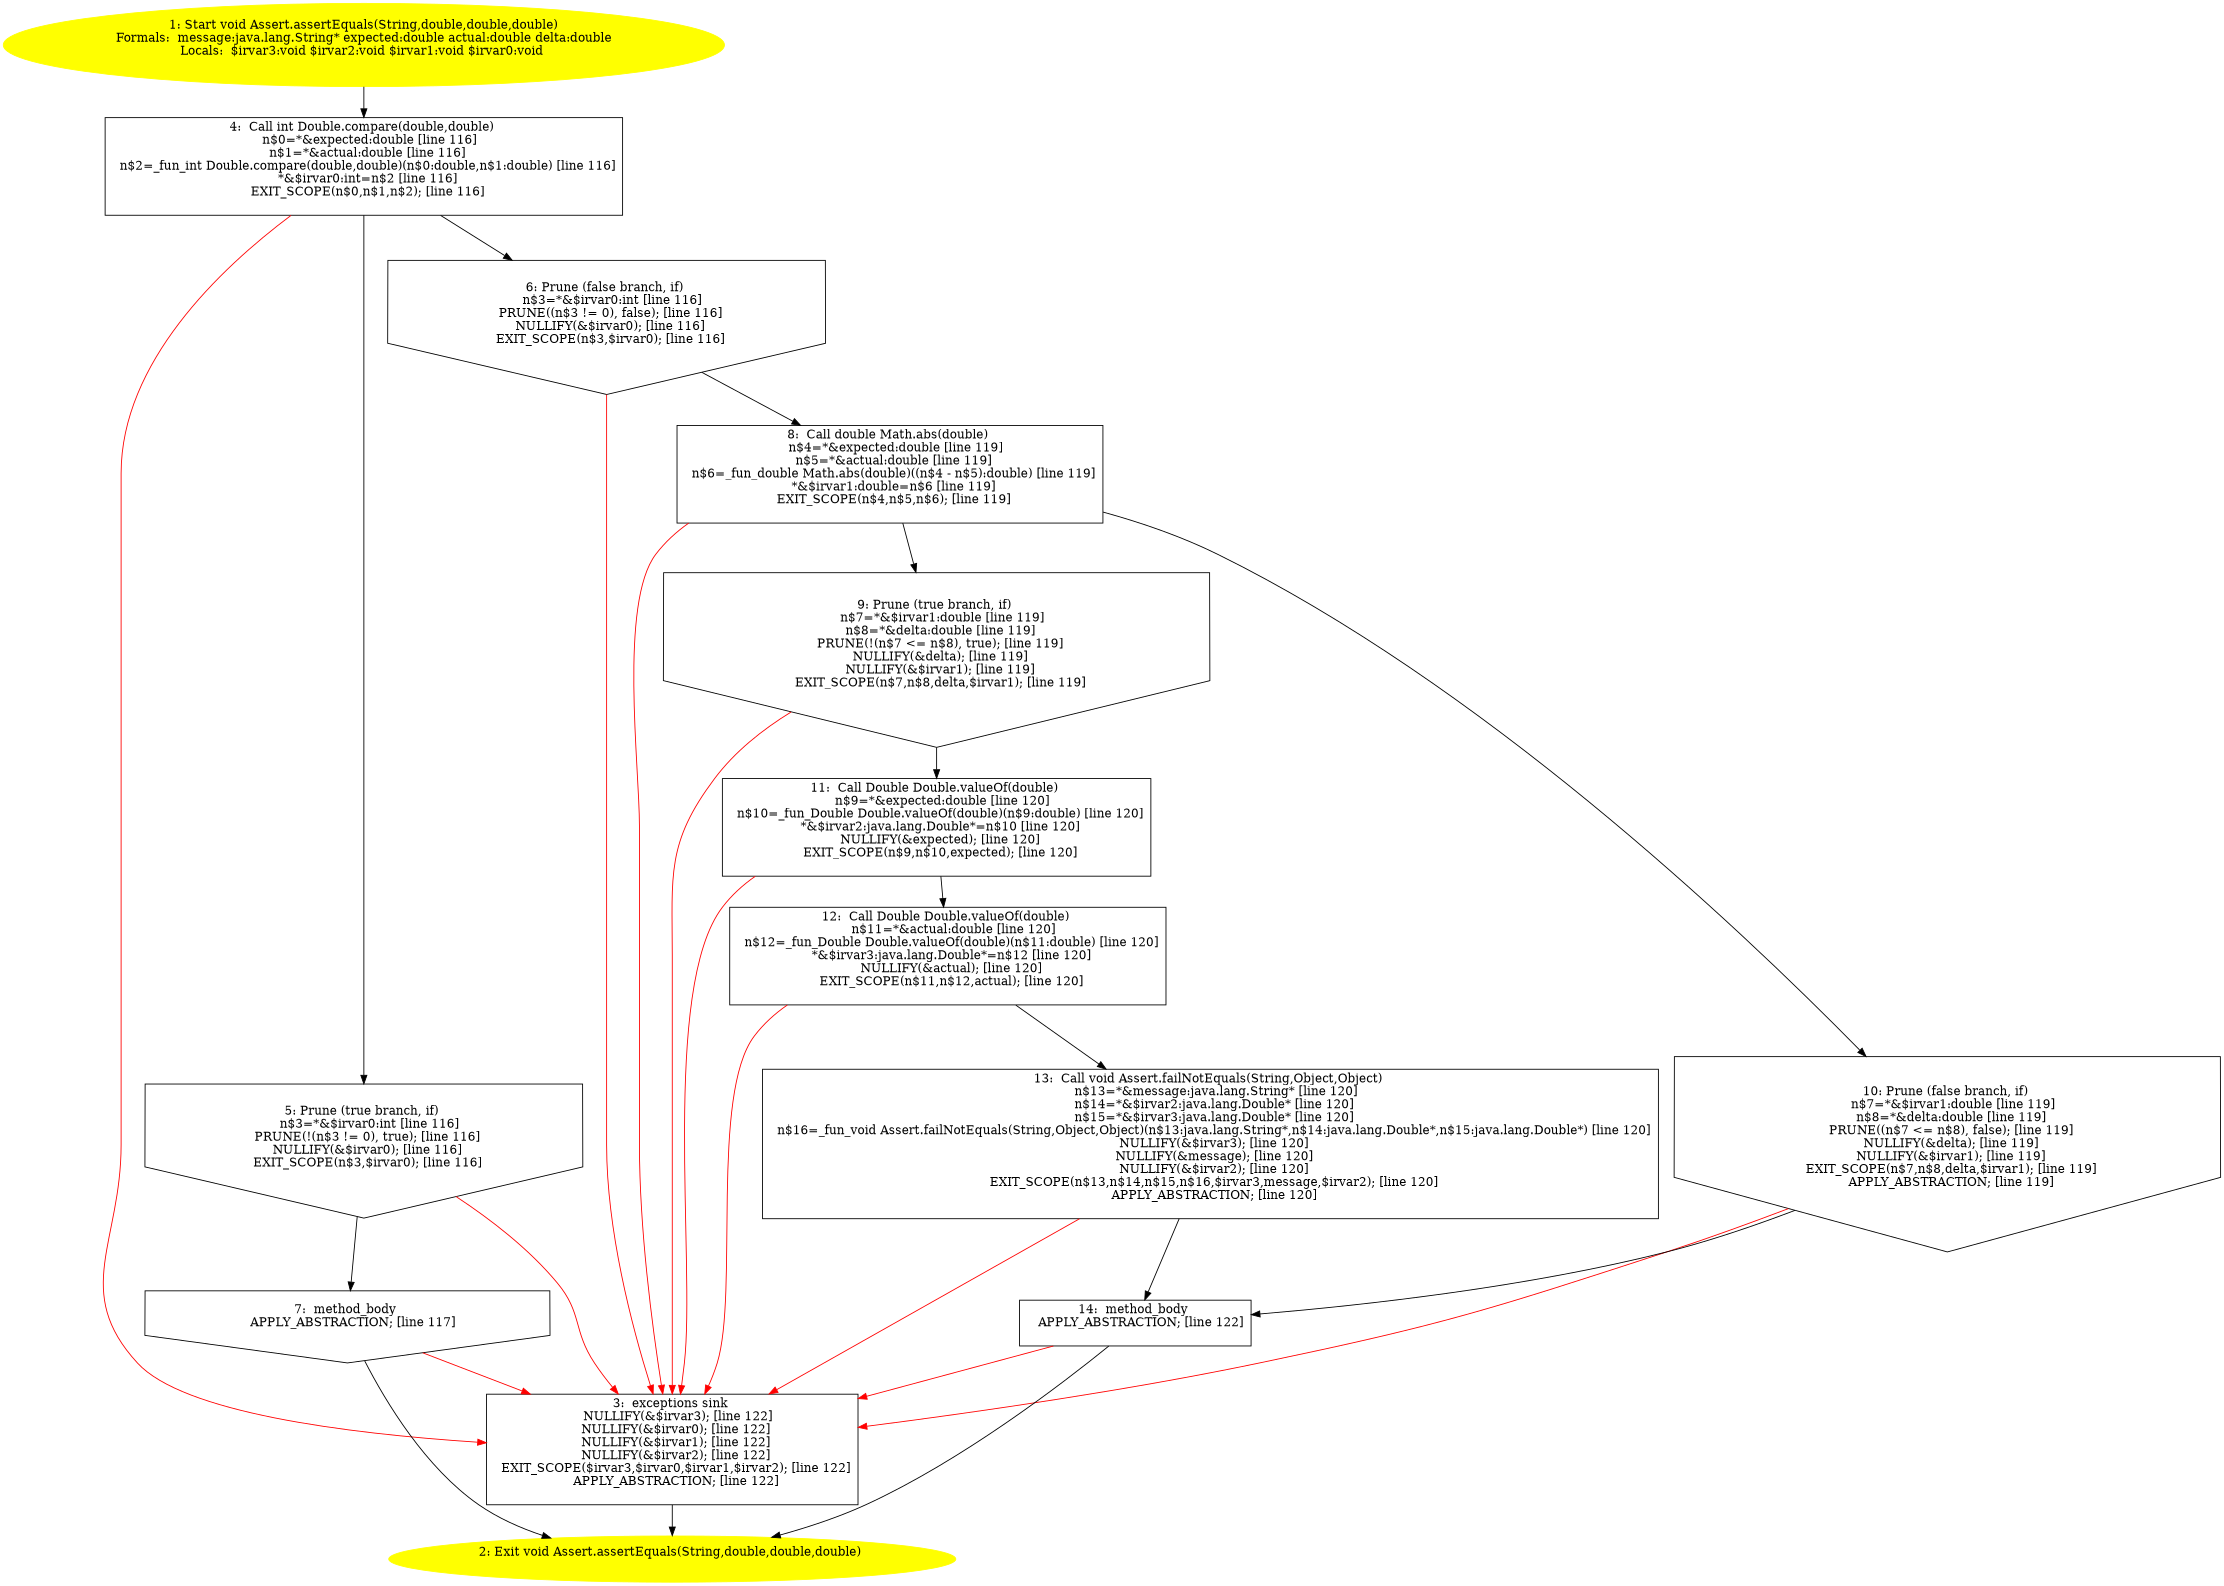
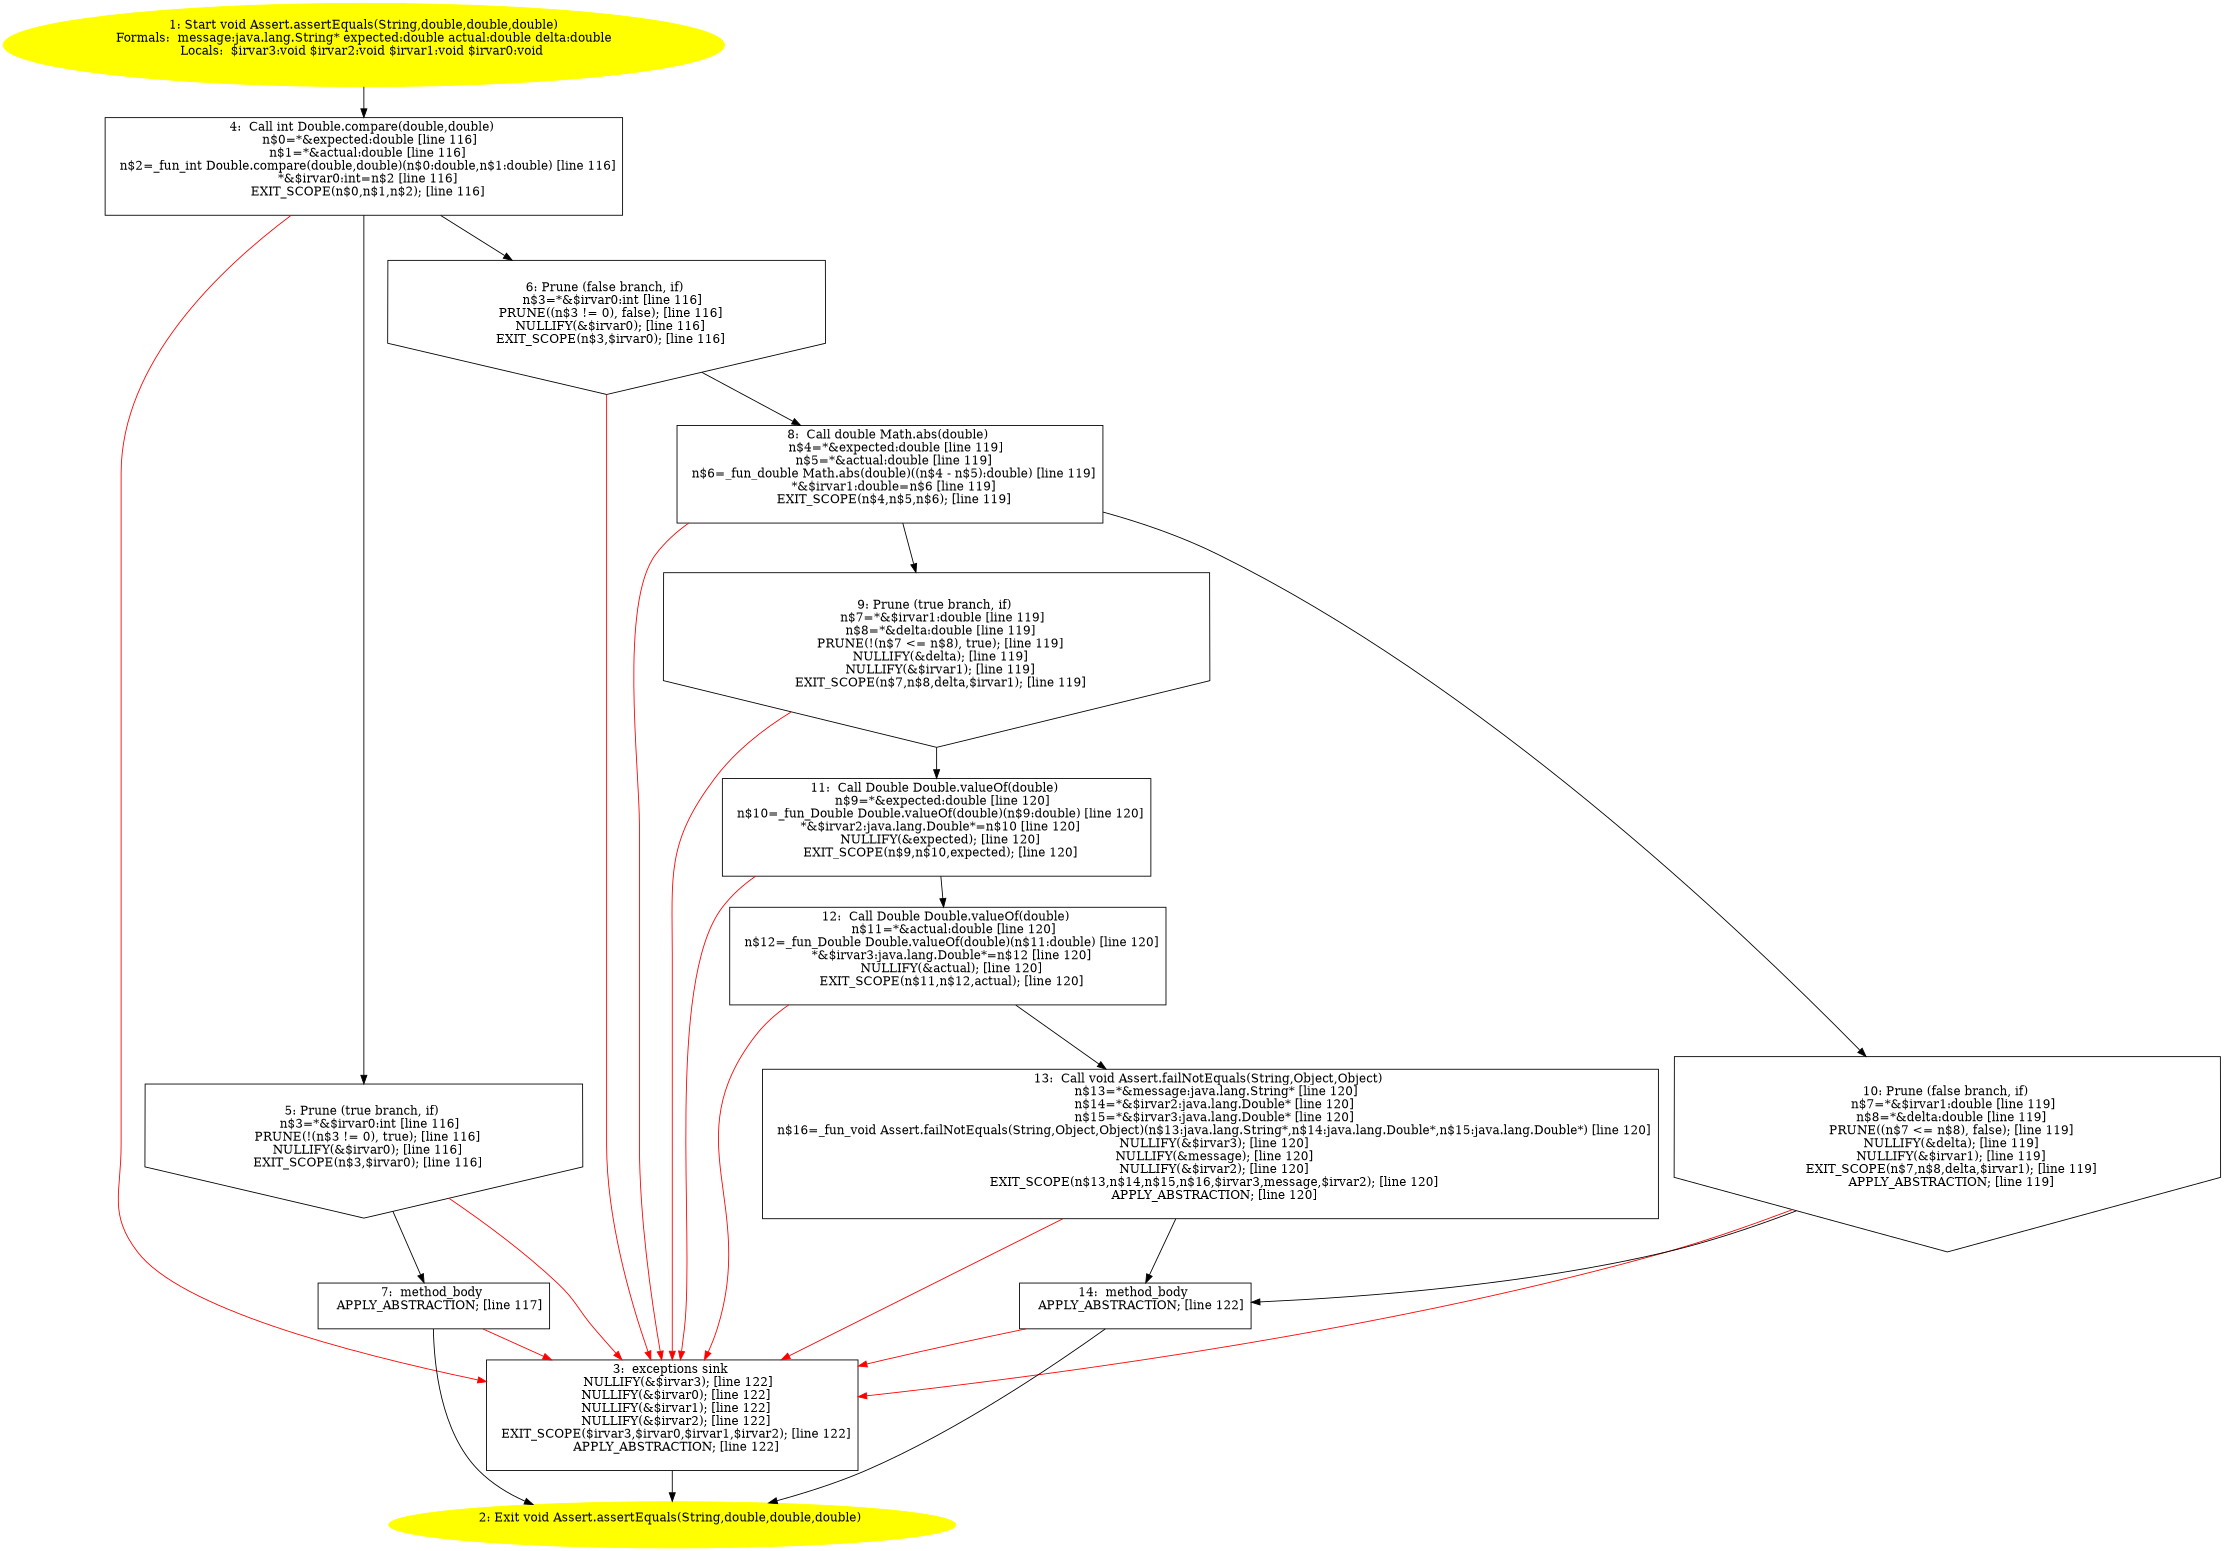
(347, 1323) -> (434, 1306)
